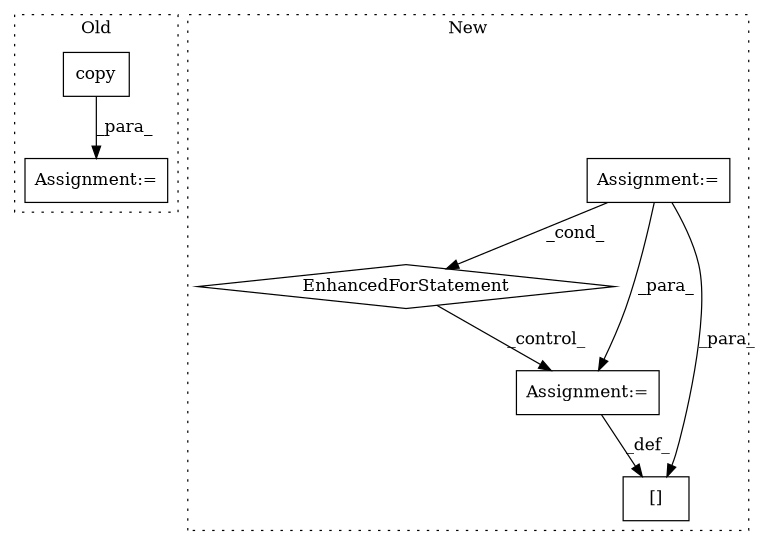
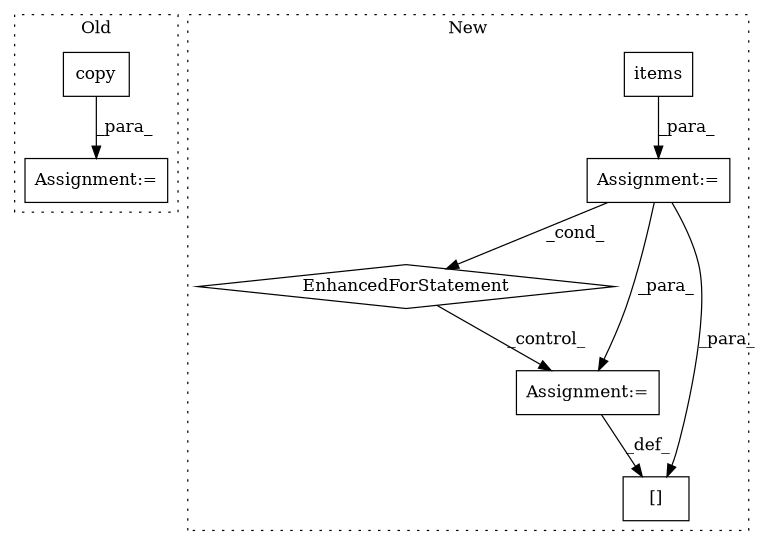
none -> (658, 74)
